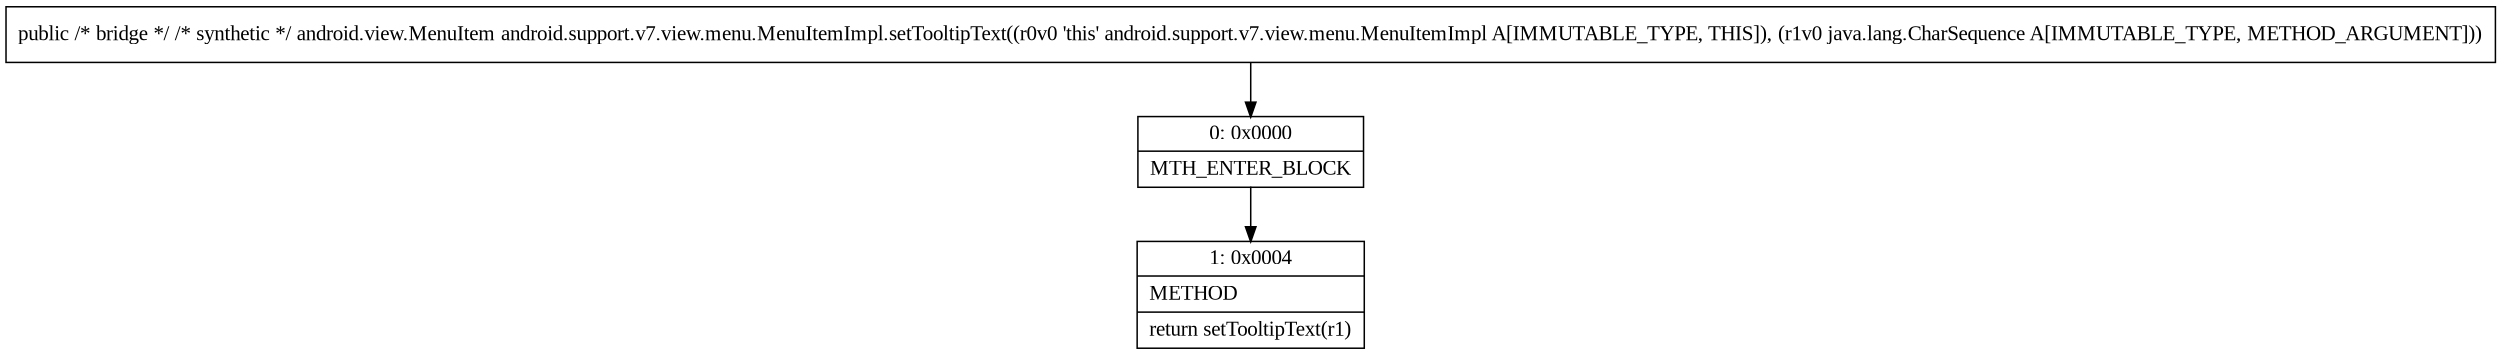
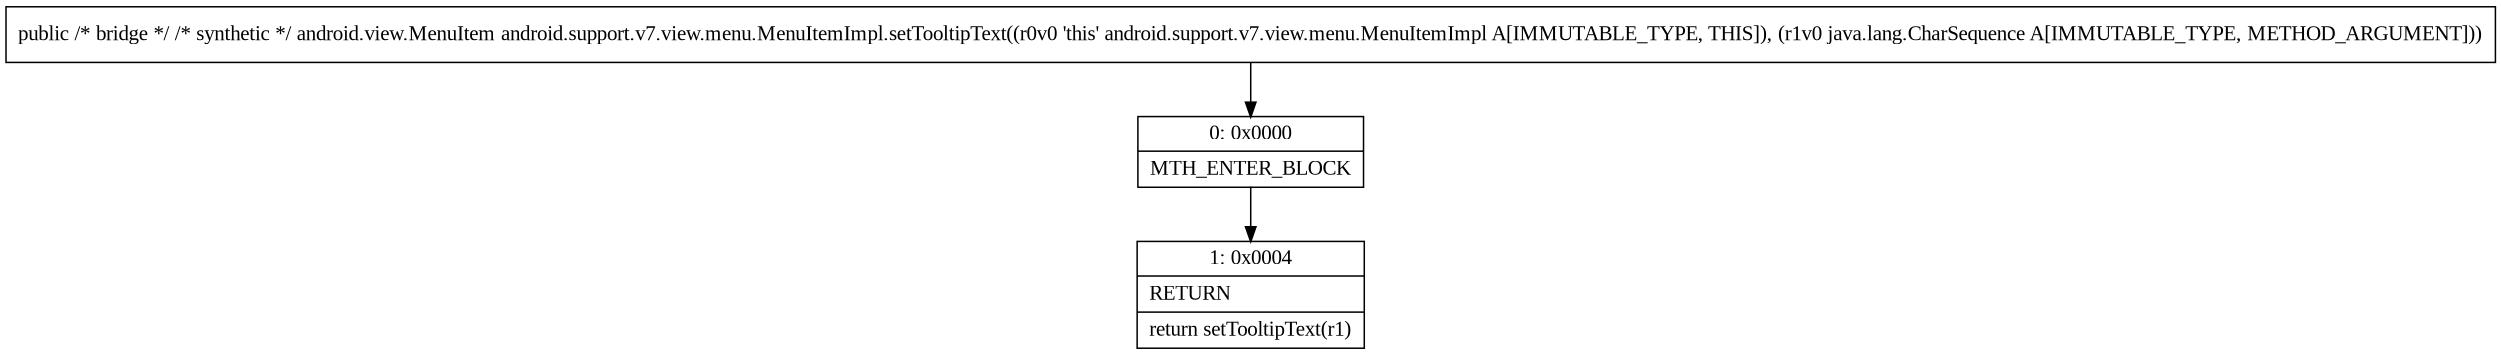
(1194, 293) -> (1191, 293)
